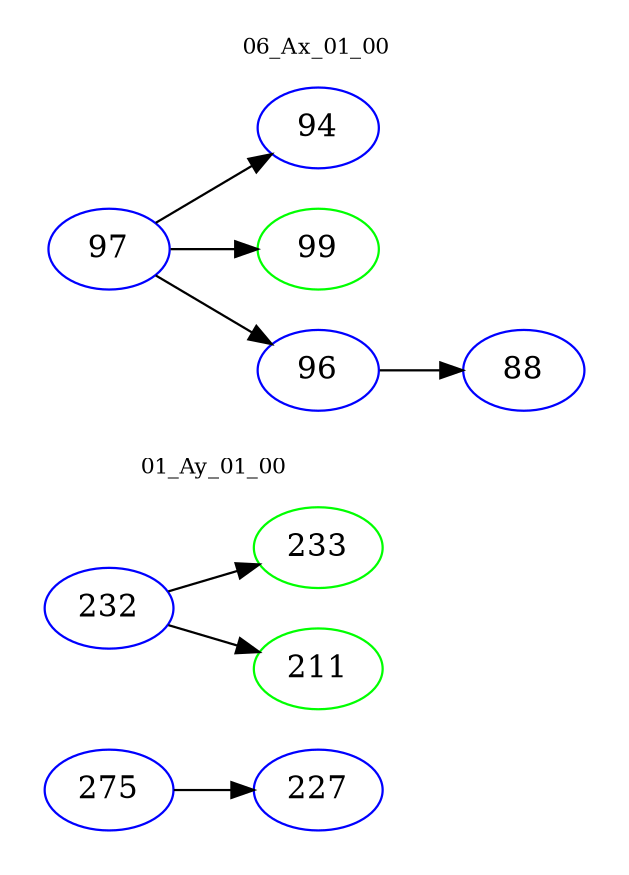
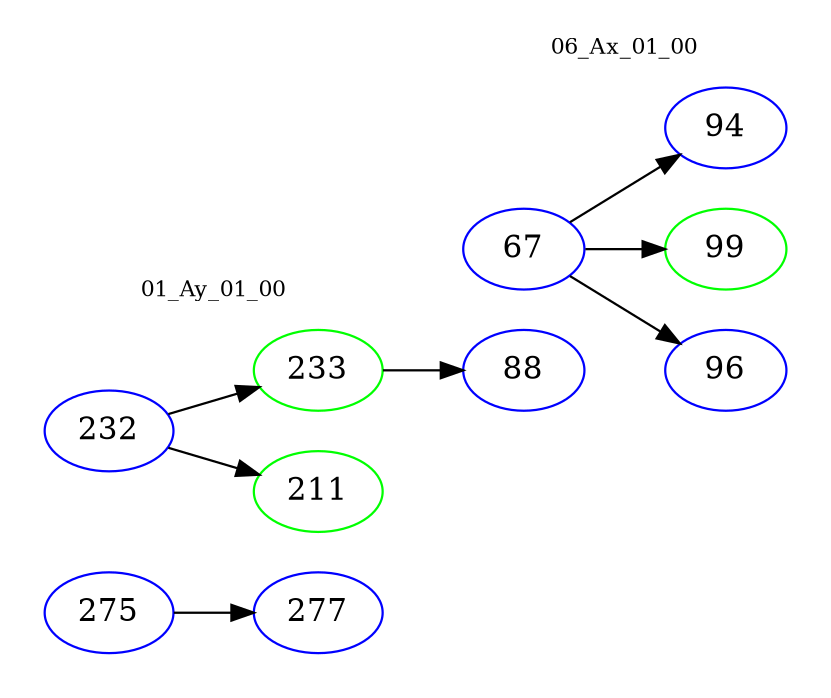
(109, 249) -> (524, 249)
(410, 370) -> (415, 370)
(318, 790) -> (318, 613)
